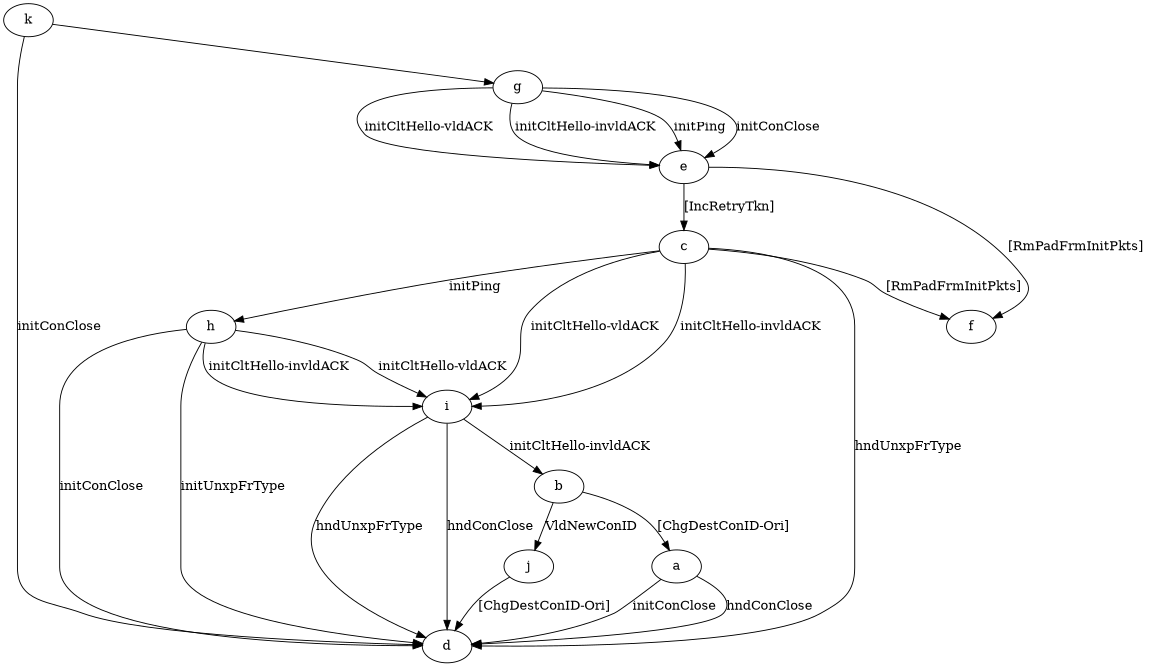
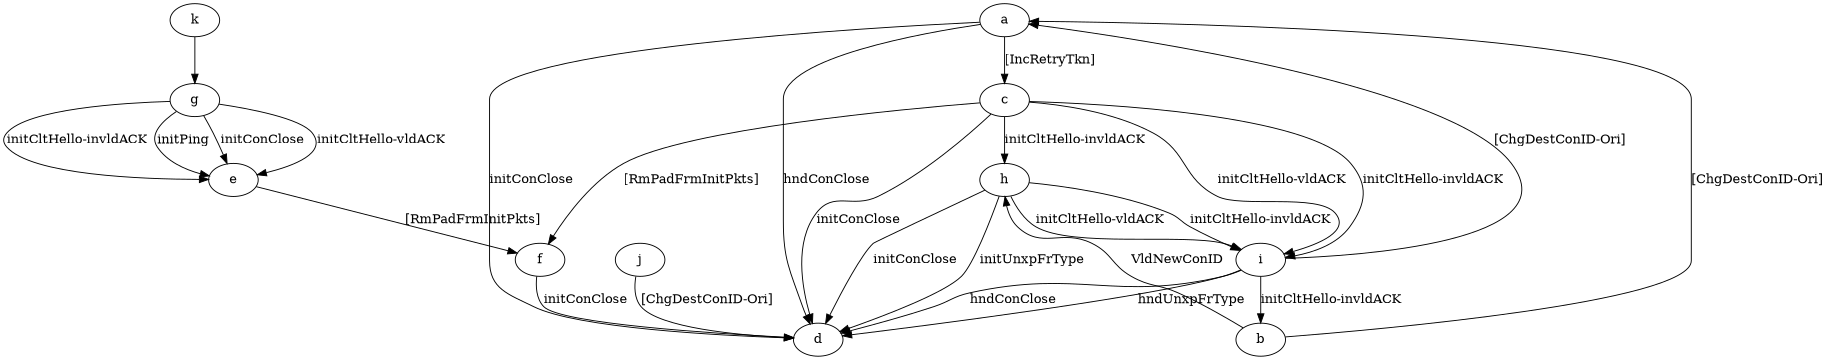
none -> (1421, 109)
(684, 202) -> (1005, 56)
(477, 287) -> (1077, 140)
(910, 447) -> (860, 220)
(17, 512) -> (647, 327)
(546, 522) -> (1119, 267)
